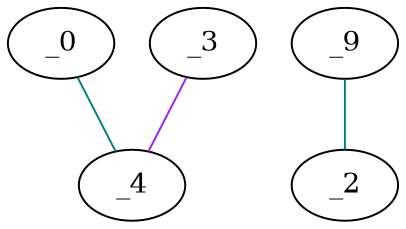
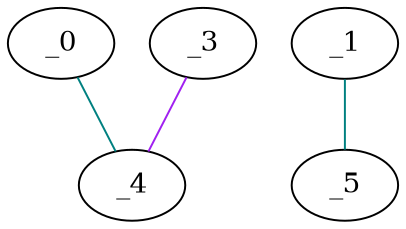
(345, 43) -> (345, 43)
(345, 185) -> (345, 185)
